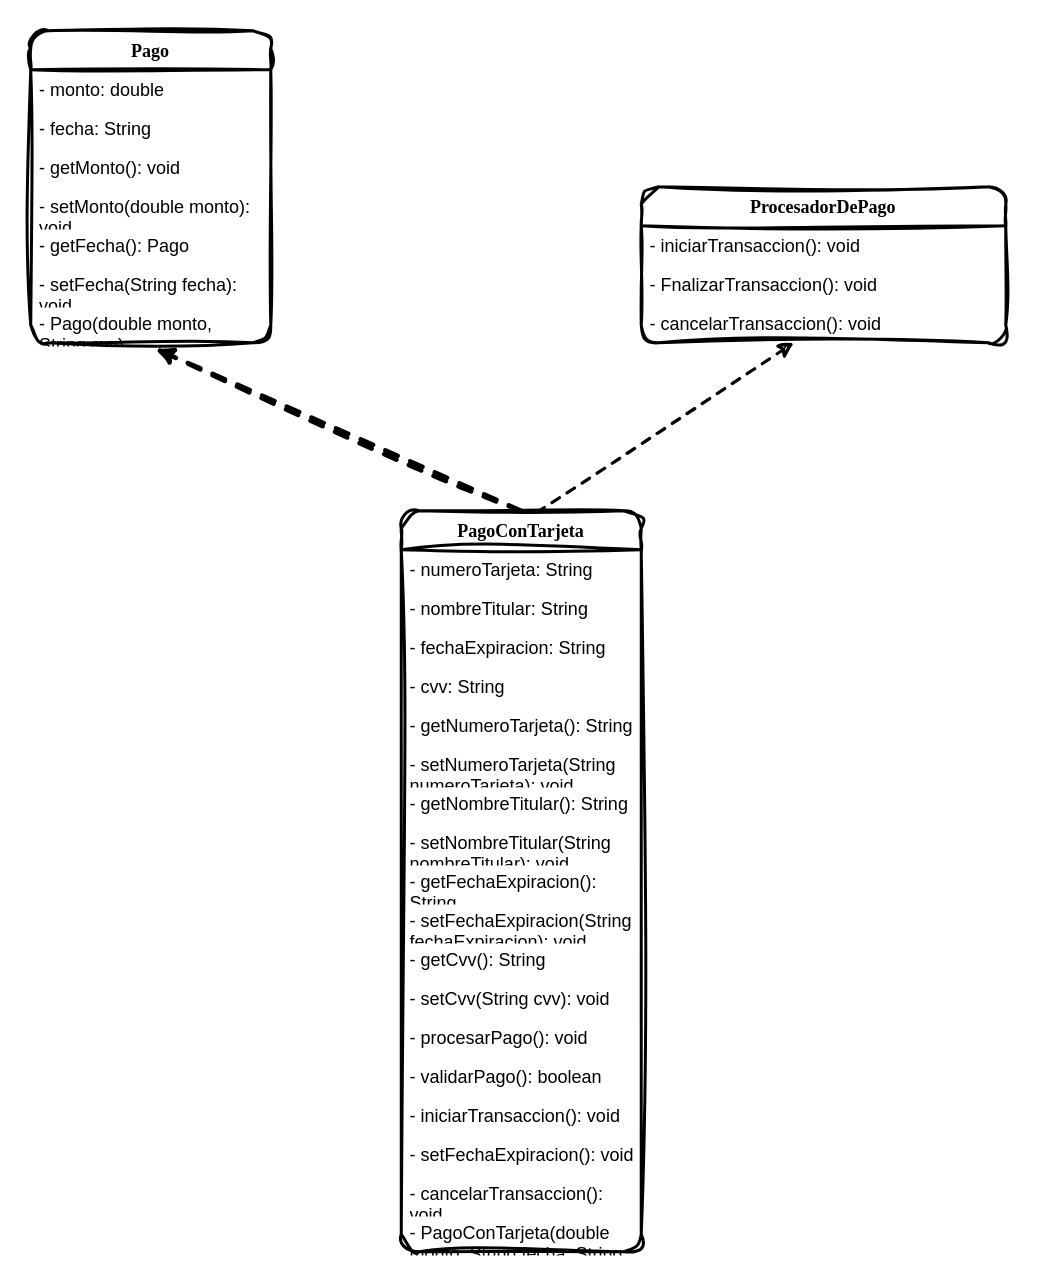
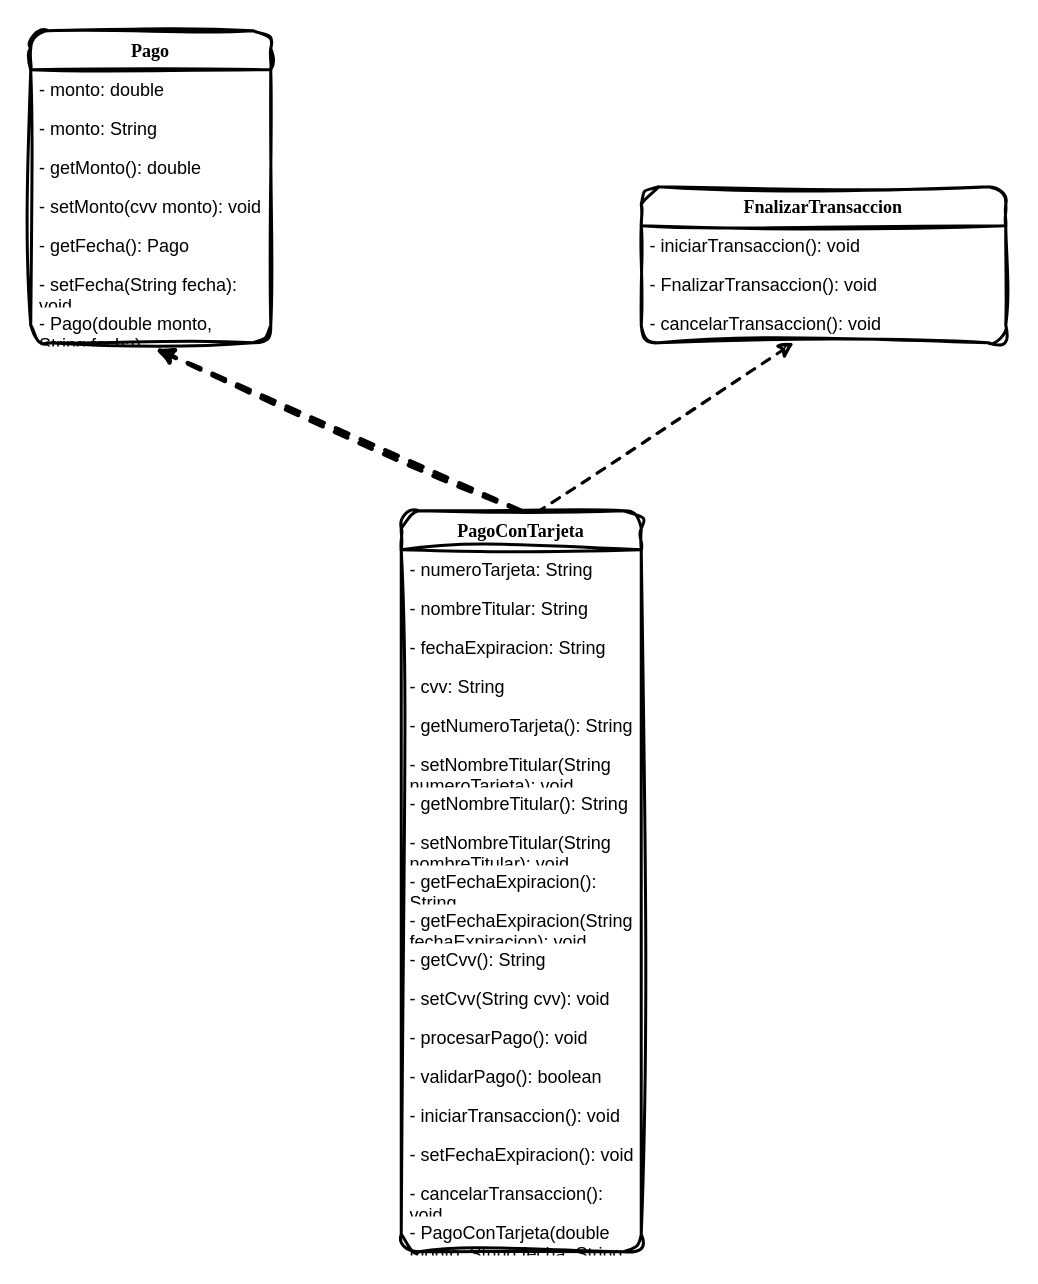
(106, 130) -> (106, 130)
(121, 169) -> (131, 169)
(824, 208) -> (824, 208)
(152, 219) -> (152, 219)
(152, 336) -> (152, 336)
(523, 777) -> (523, 777)
(523, 944) -> (523, 944)
